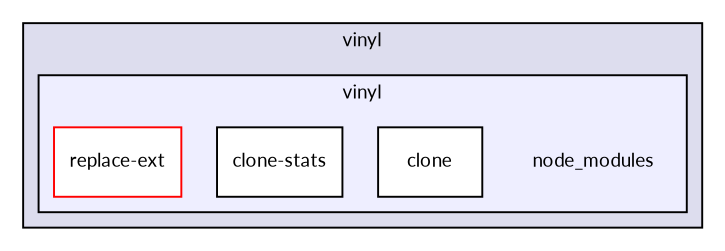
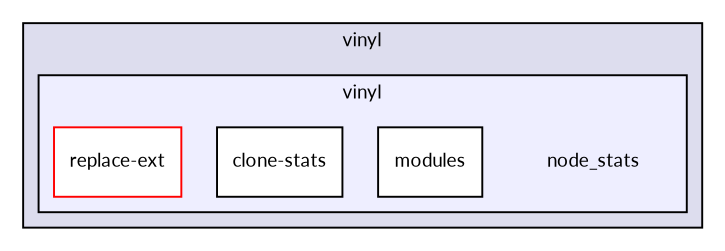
(430, 162) -> (430, 162)
(594, 162) -> (594, 162)
